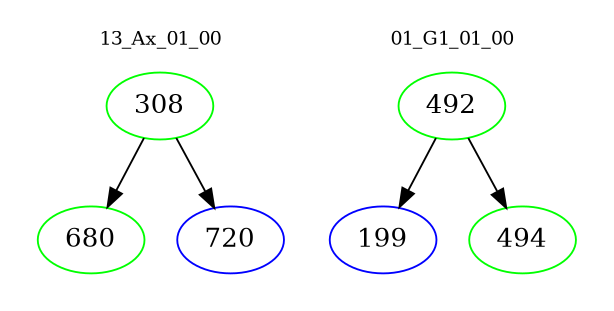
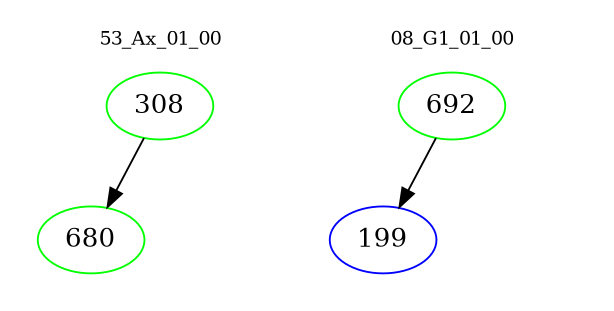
(161, 40) -> (161, 40)
(453, 40) -> (453, 40)
(452, 106) -> (452, 106)
(231, 240) -> none
(523, 240) -> none
